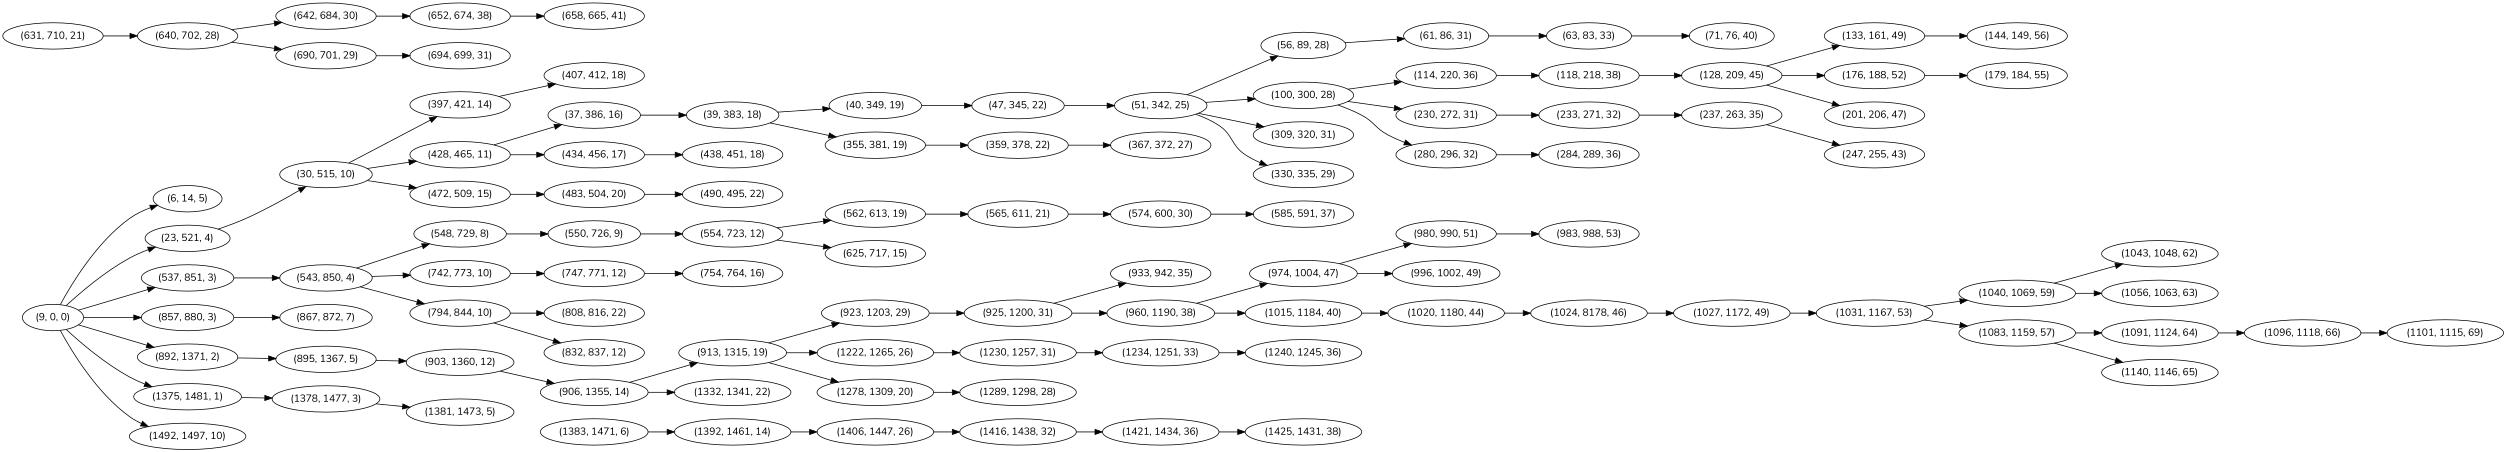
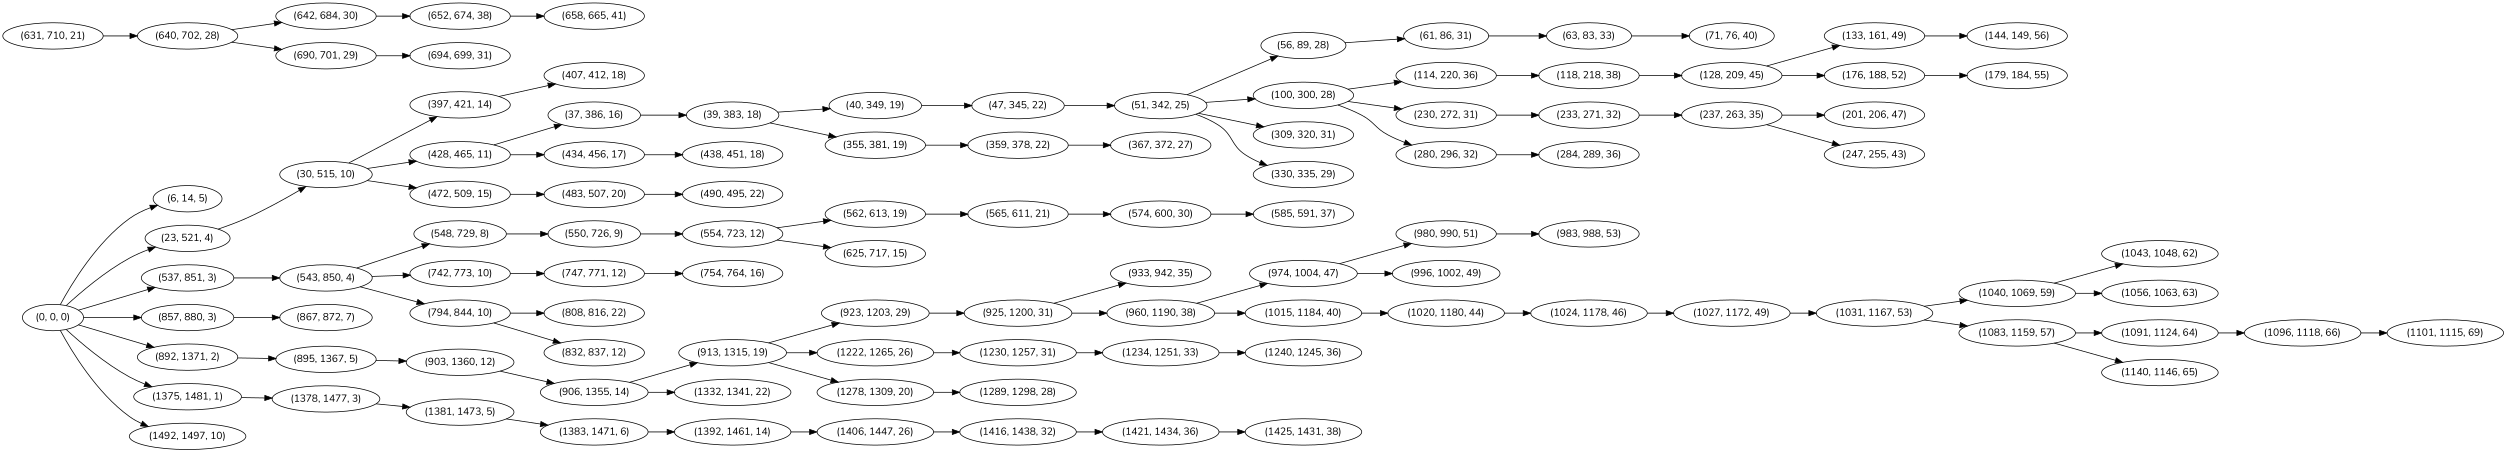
(1800, 94) -> (1799, 115)
(594, 194) -> (594, 194)
(1589, 313) -> (1589, 313)
(53, 318) -> (53, 318)
none -> (523, 421)
